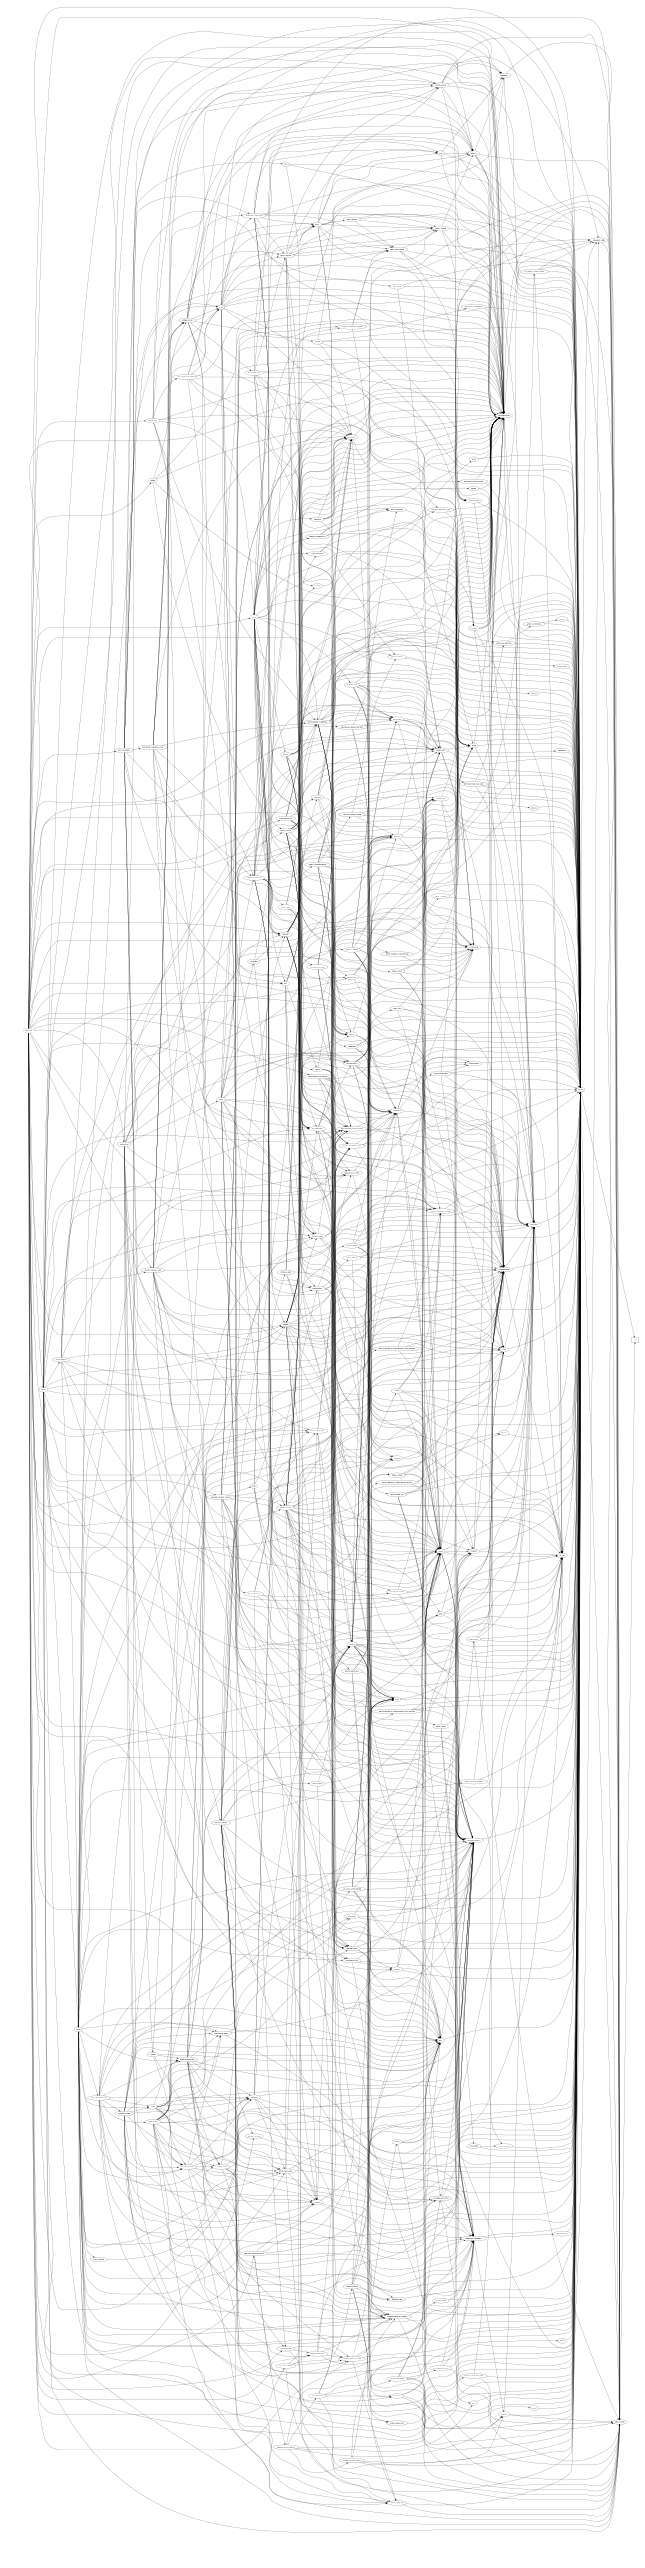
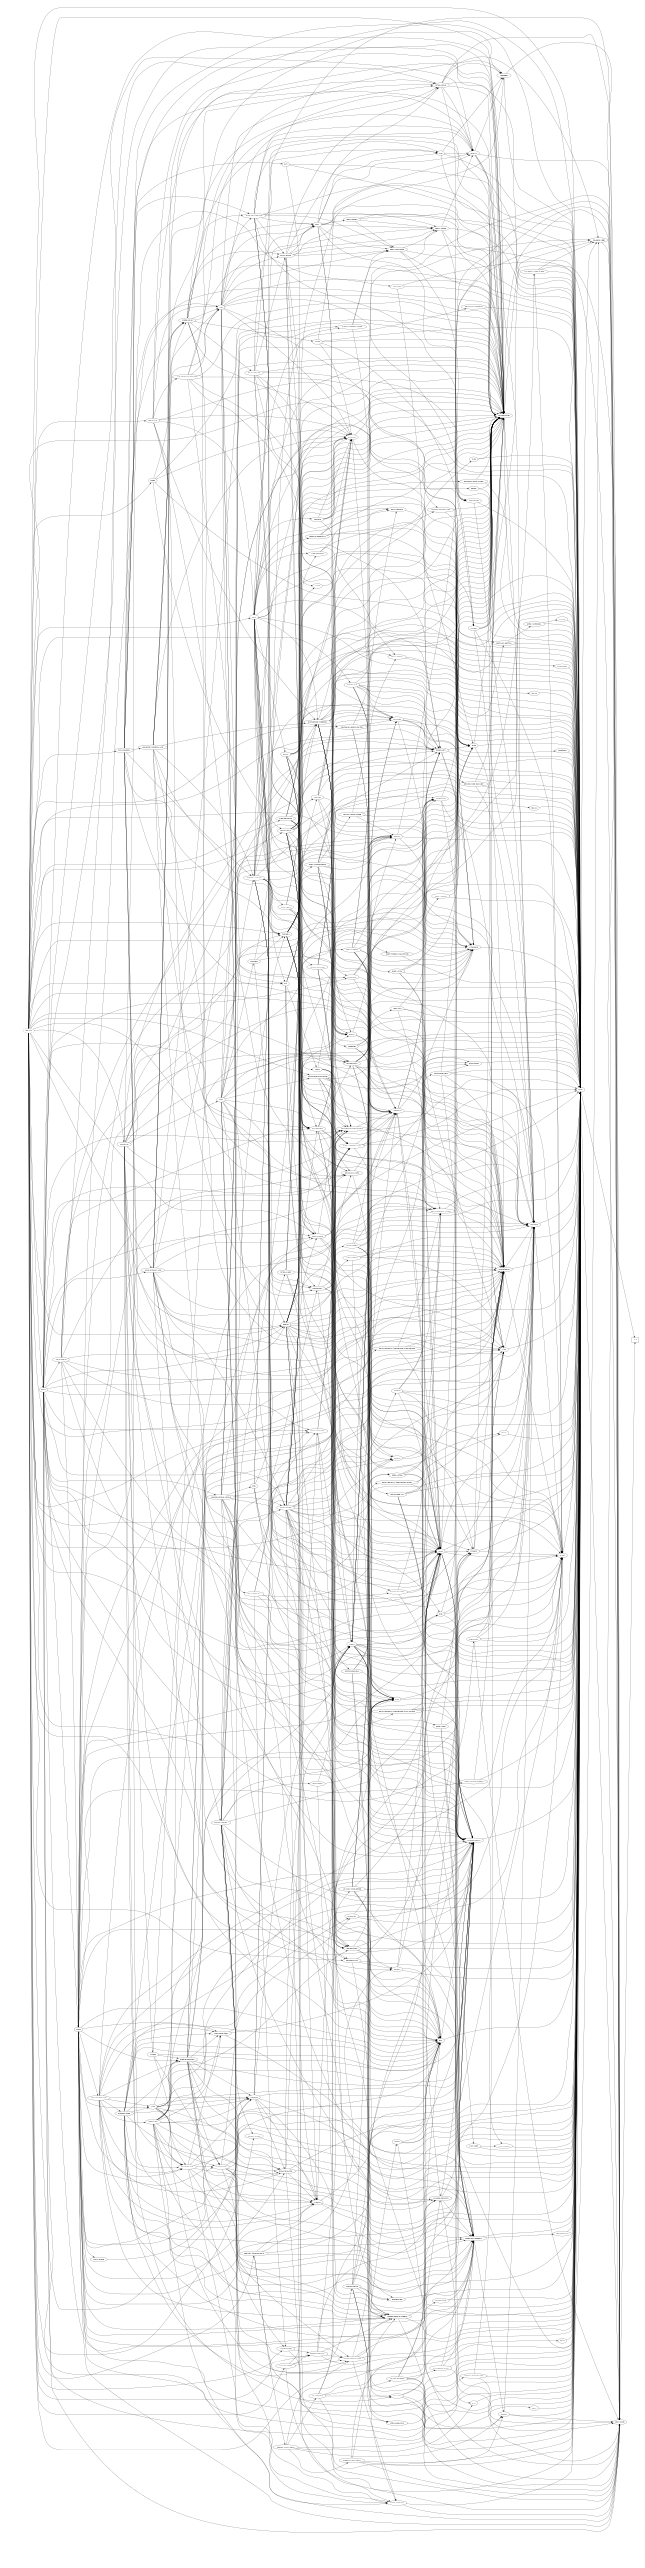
(284, 1104) -> (266, 1089)
